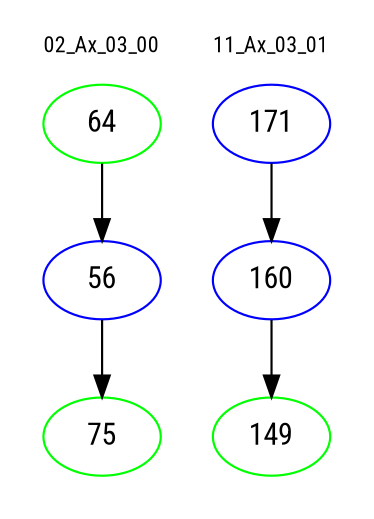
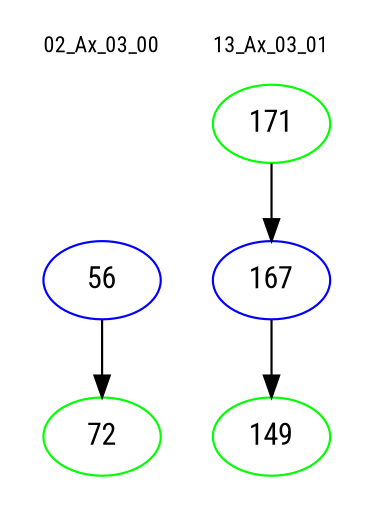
(272, 47) -> (272, 47)
(102, 124) -> none
(272, 124) -> (272, 124)
(272, 280) -> (272, 280)
(102, 437) -> (102, 437)
